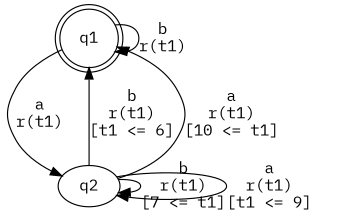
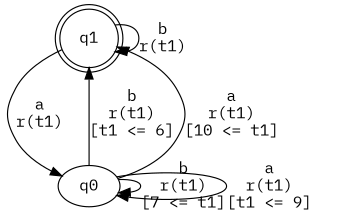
(89, 186) -> (89, 186)
